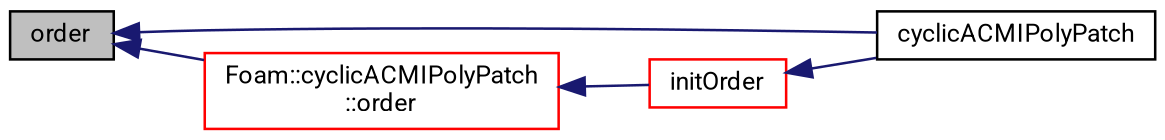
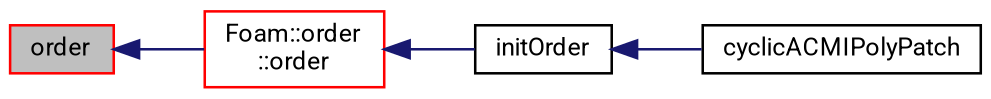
(508, 28) -> none
(62, 35) -> (62, 49)
(718, 83) -> (543, 49)
(382, 91) -> (294, 49)
